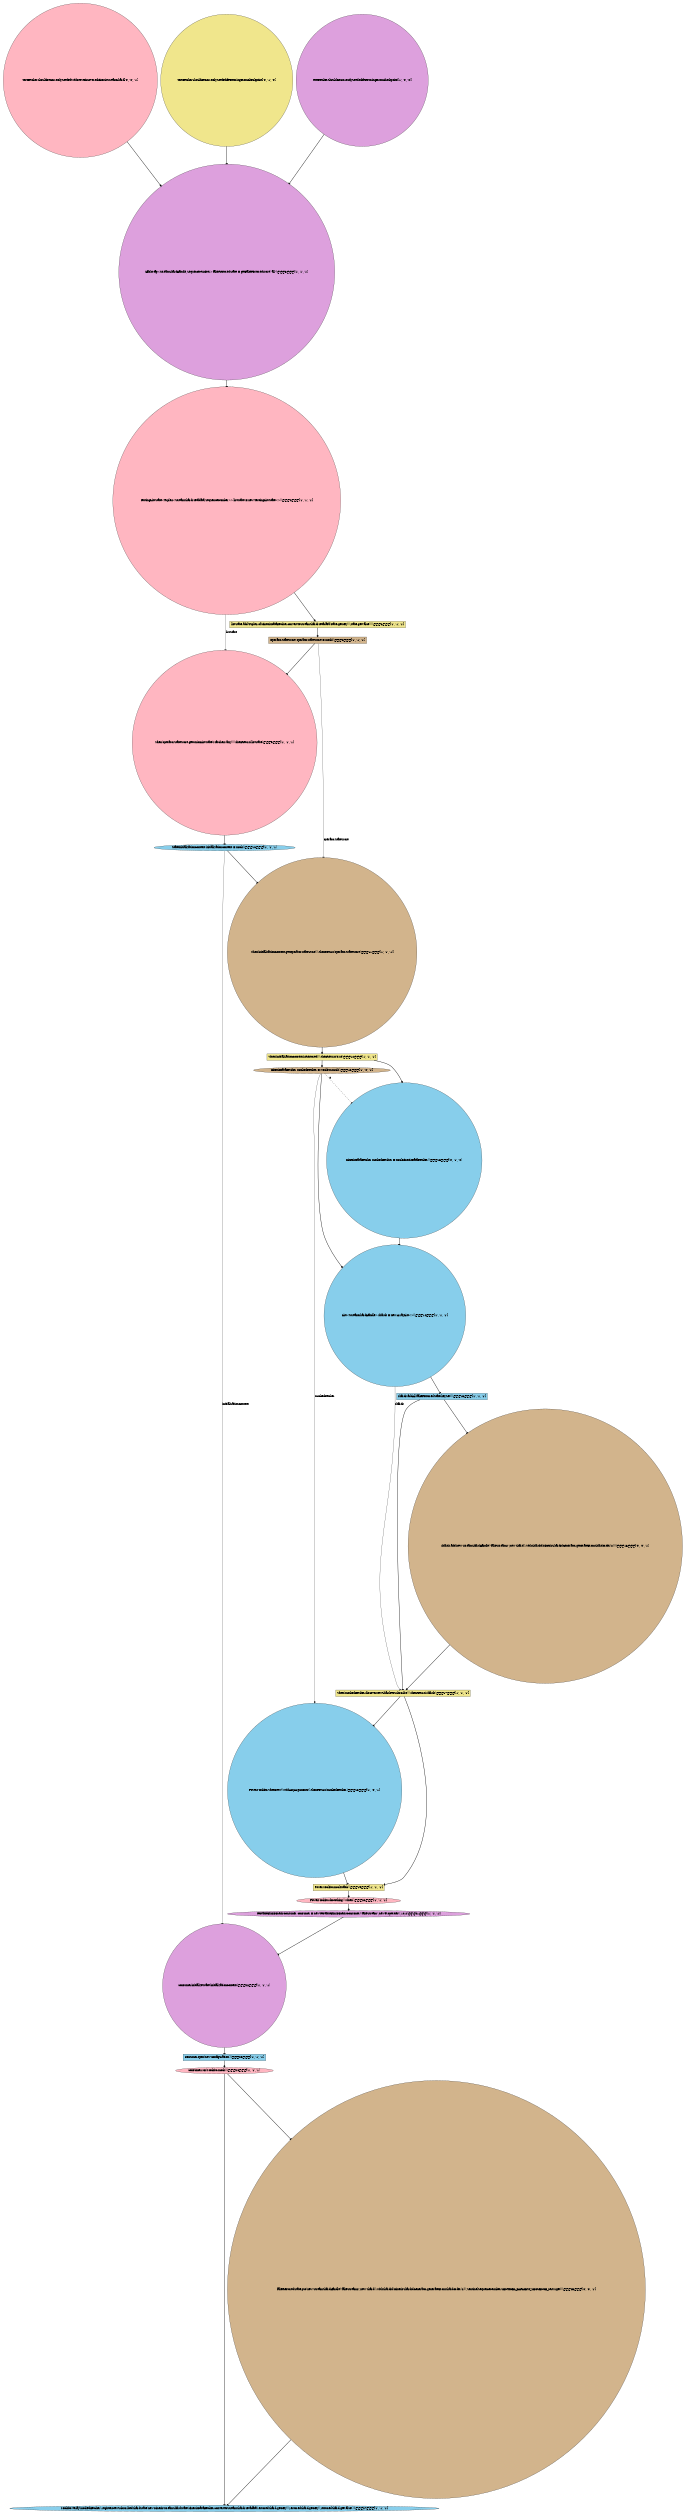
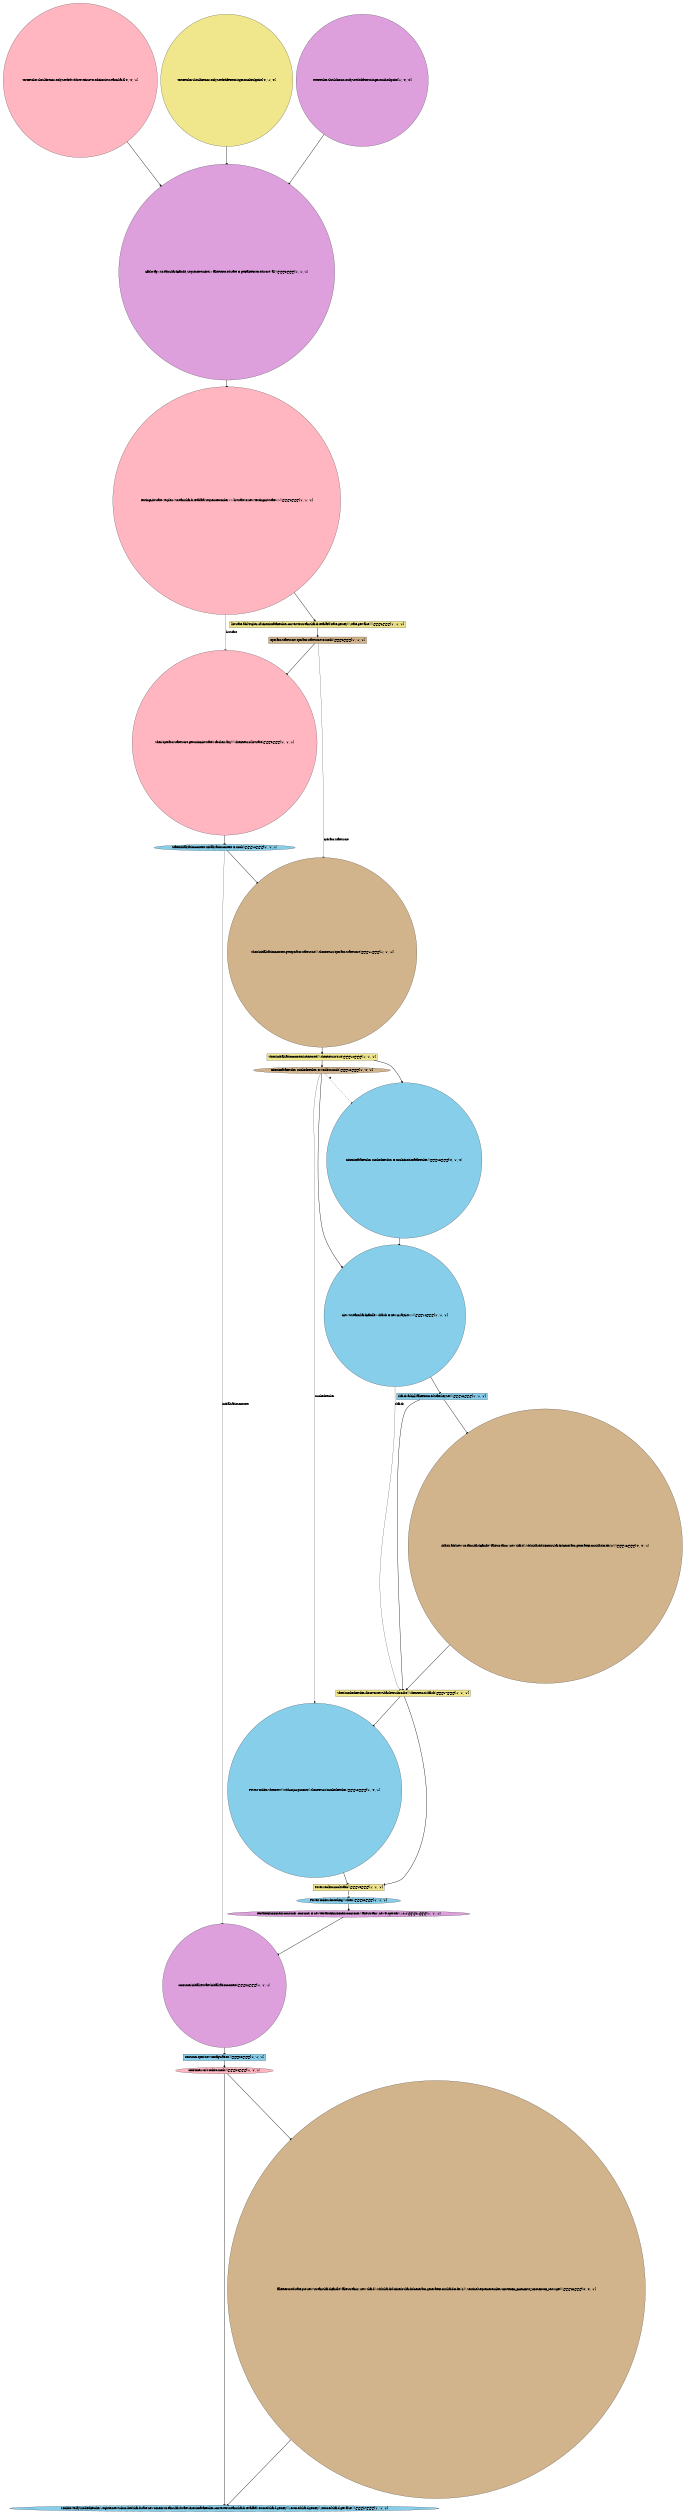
(349, 1893) -> (349, 1893)
(349, 1901) -> (349, 1901)
